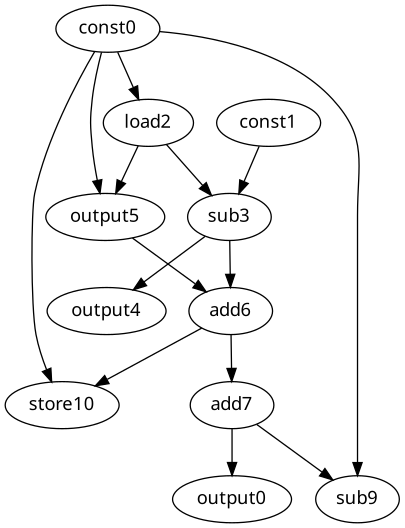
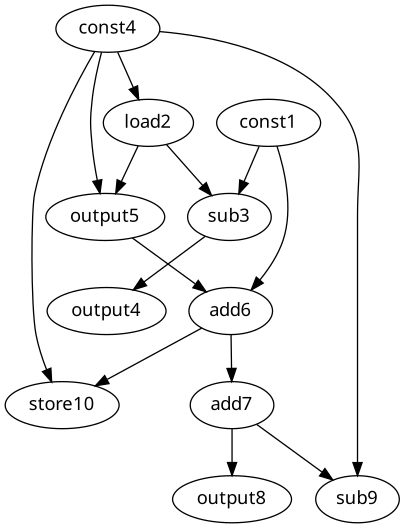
(108, 29) -> (108, 29)
(230, 258) -> (288, 216)
(232, 499) -> (232, 499)
